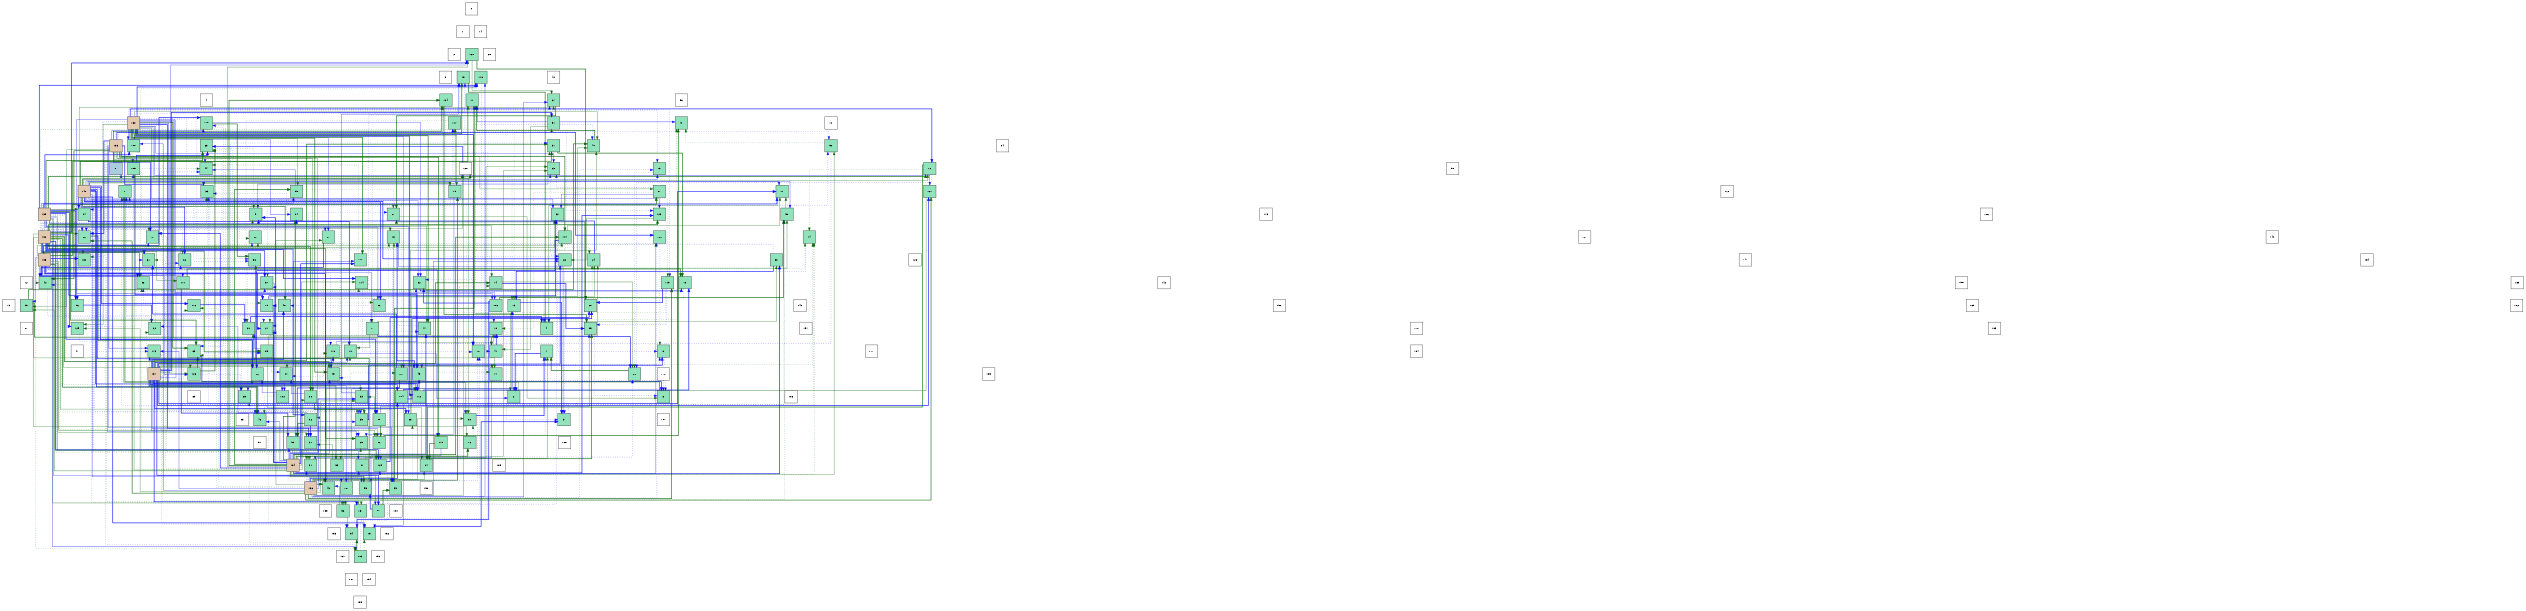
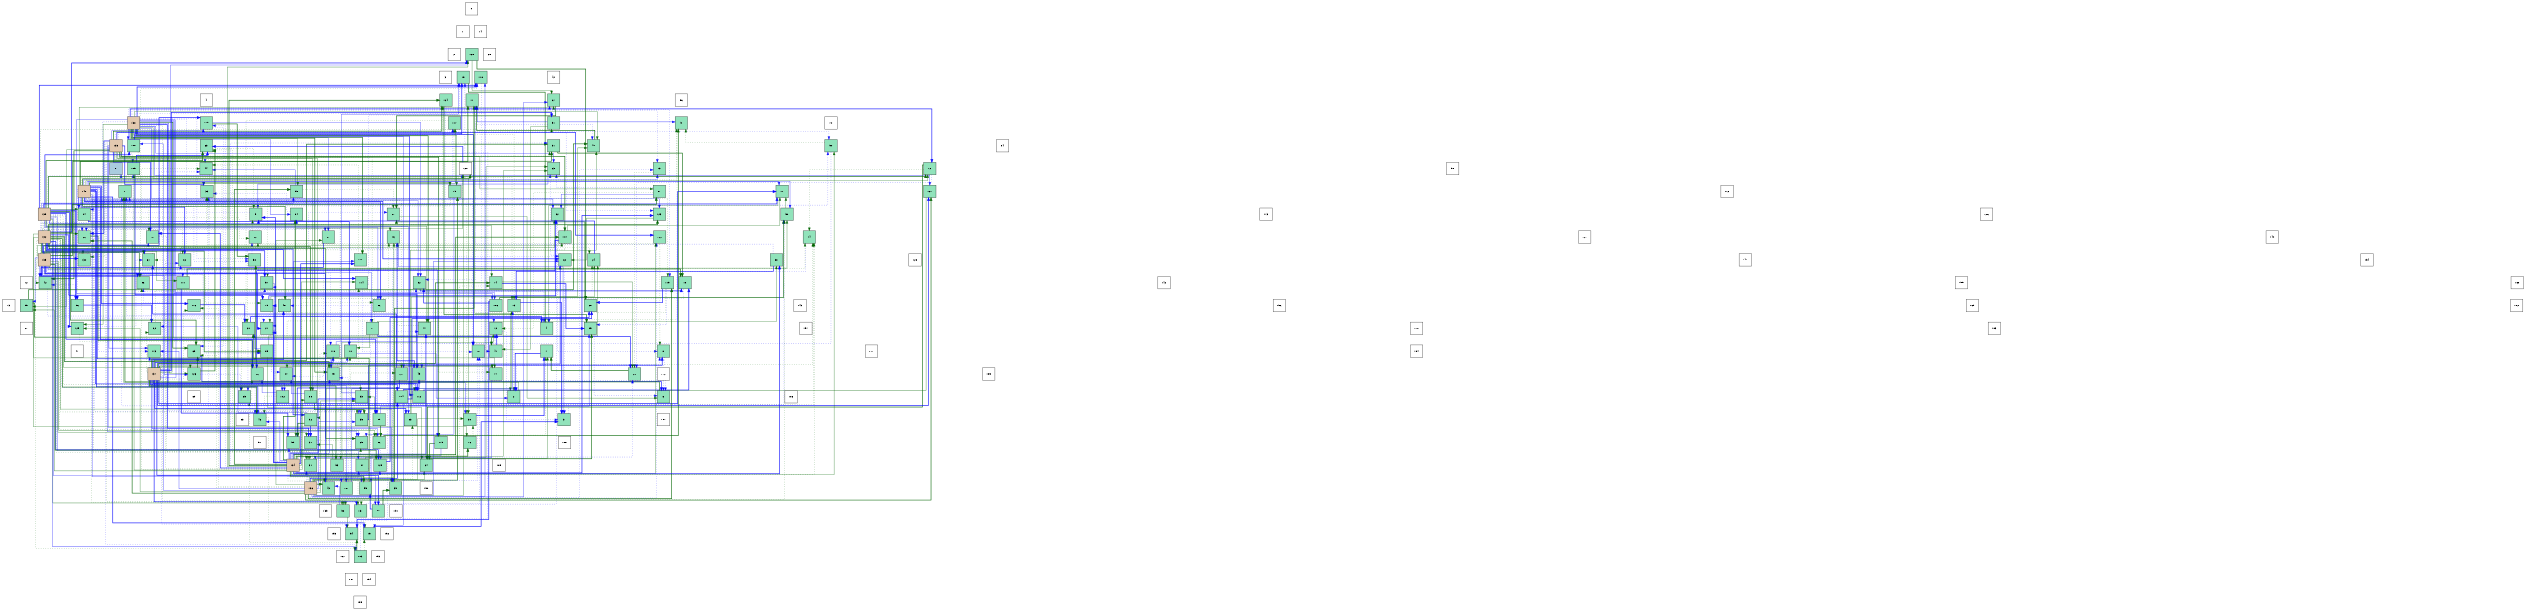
(319, 134) -> (319, 134)
